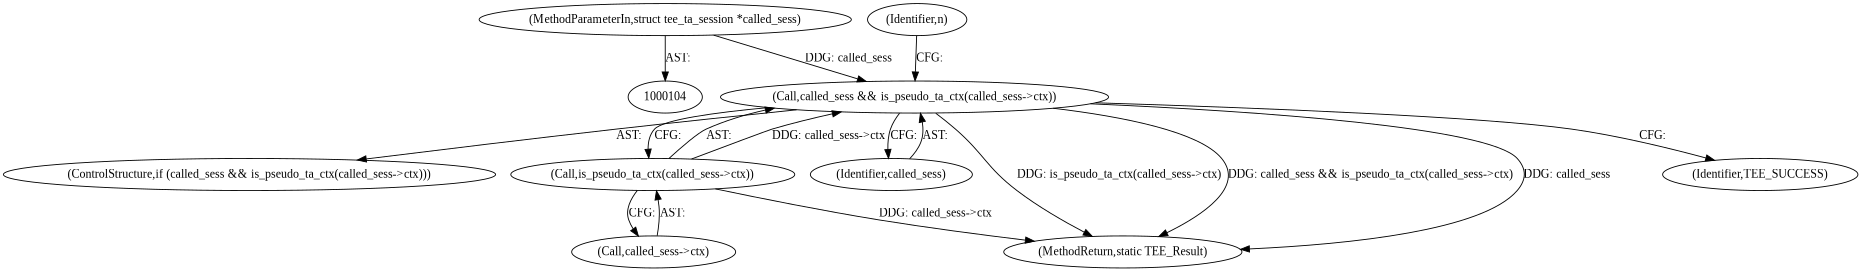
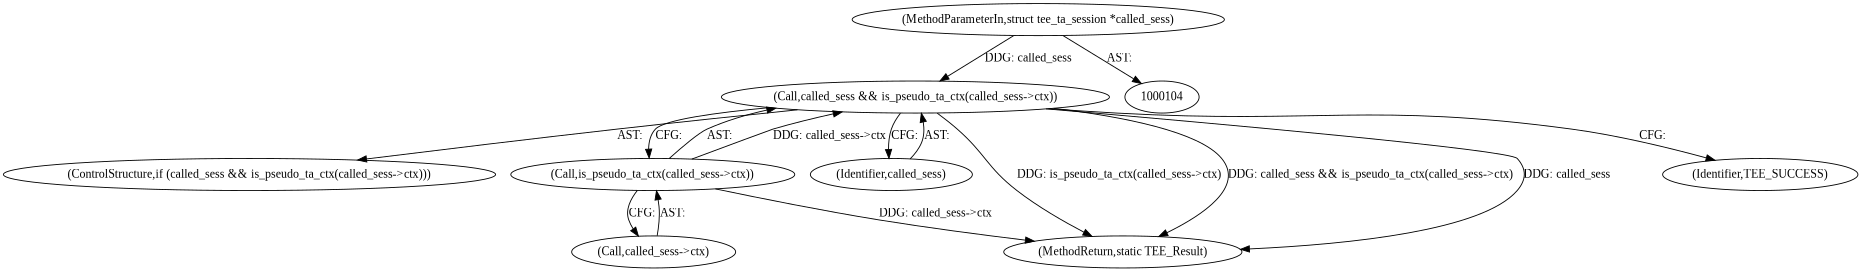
(917, 20) -> none
